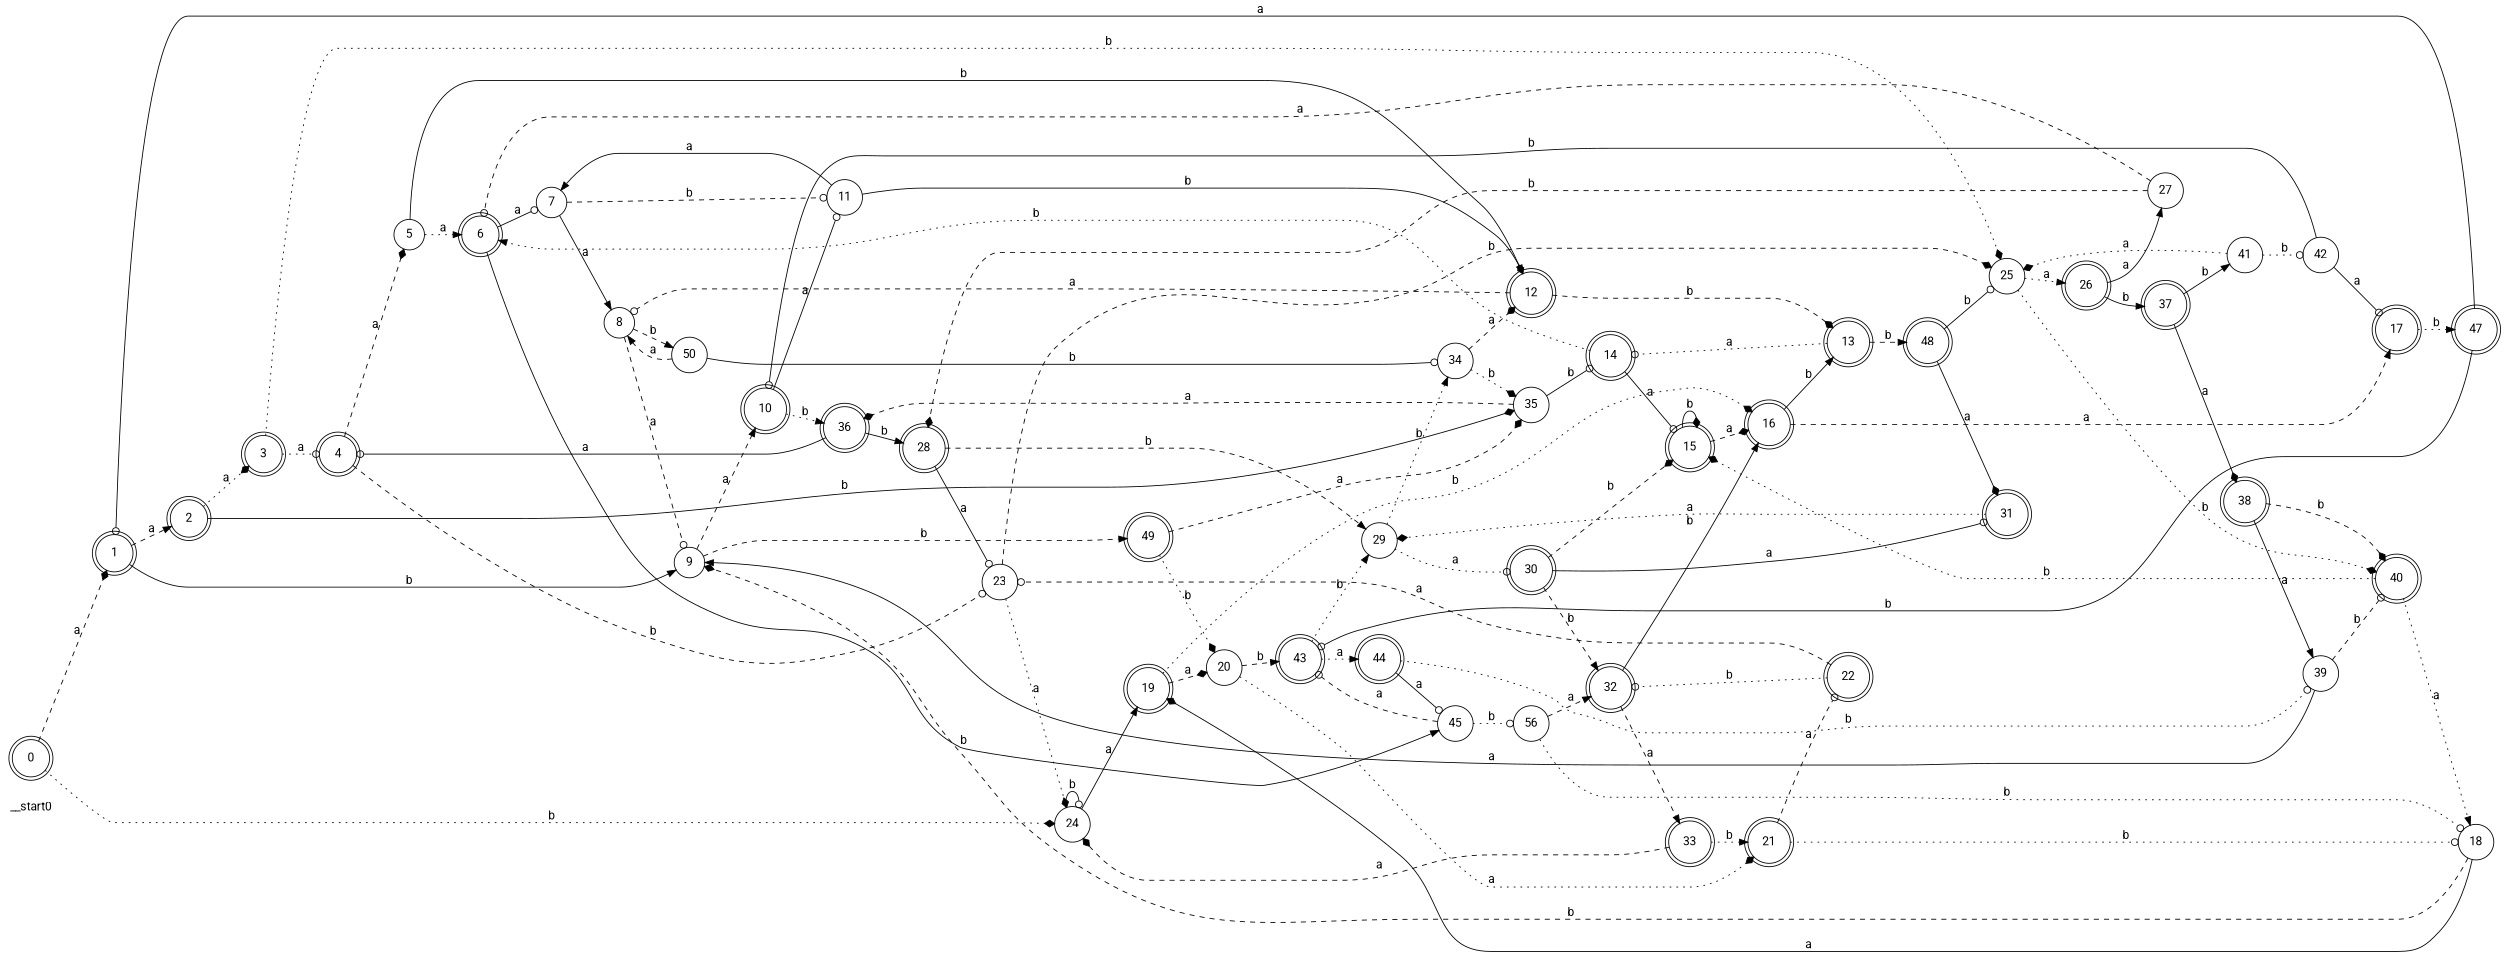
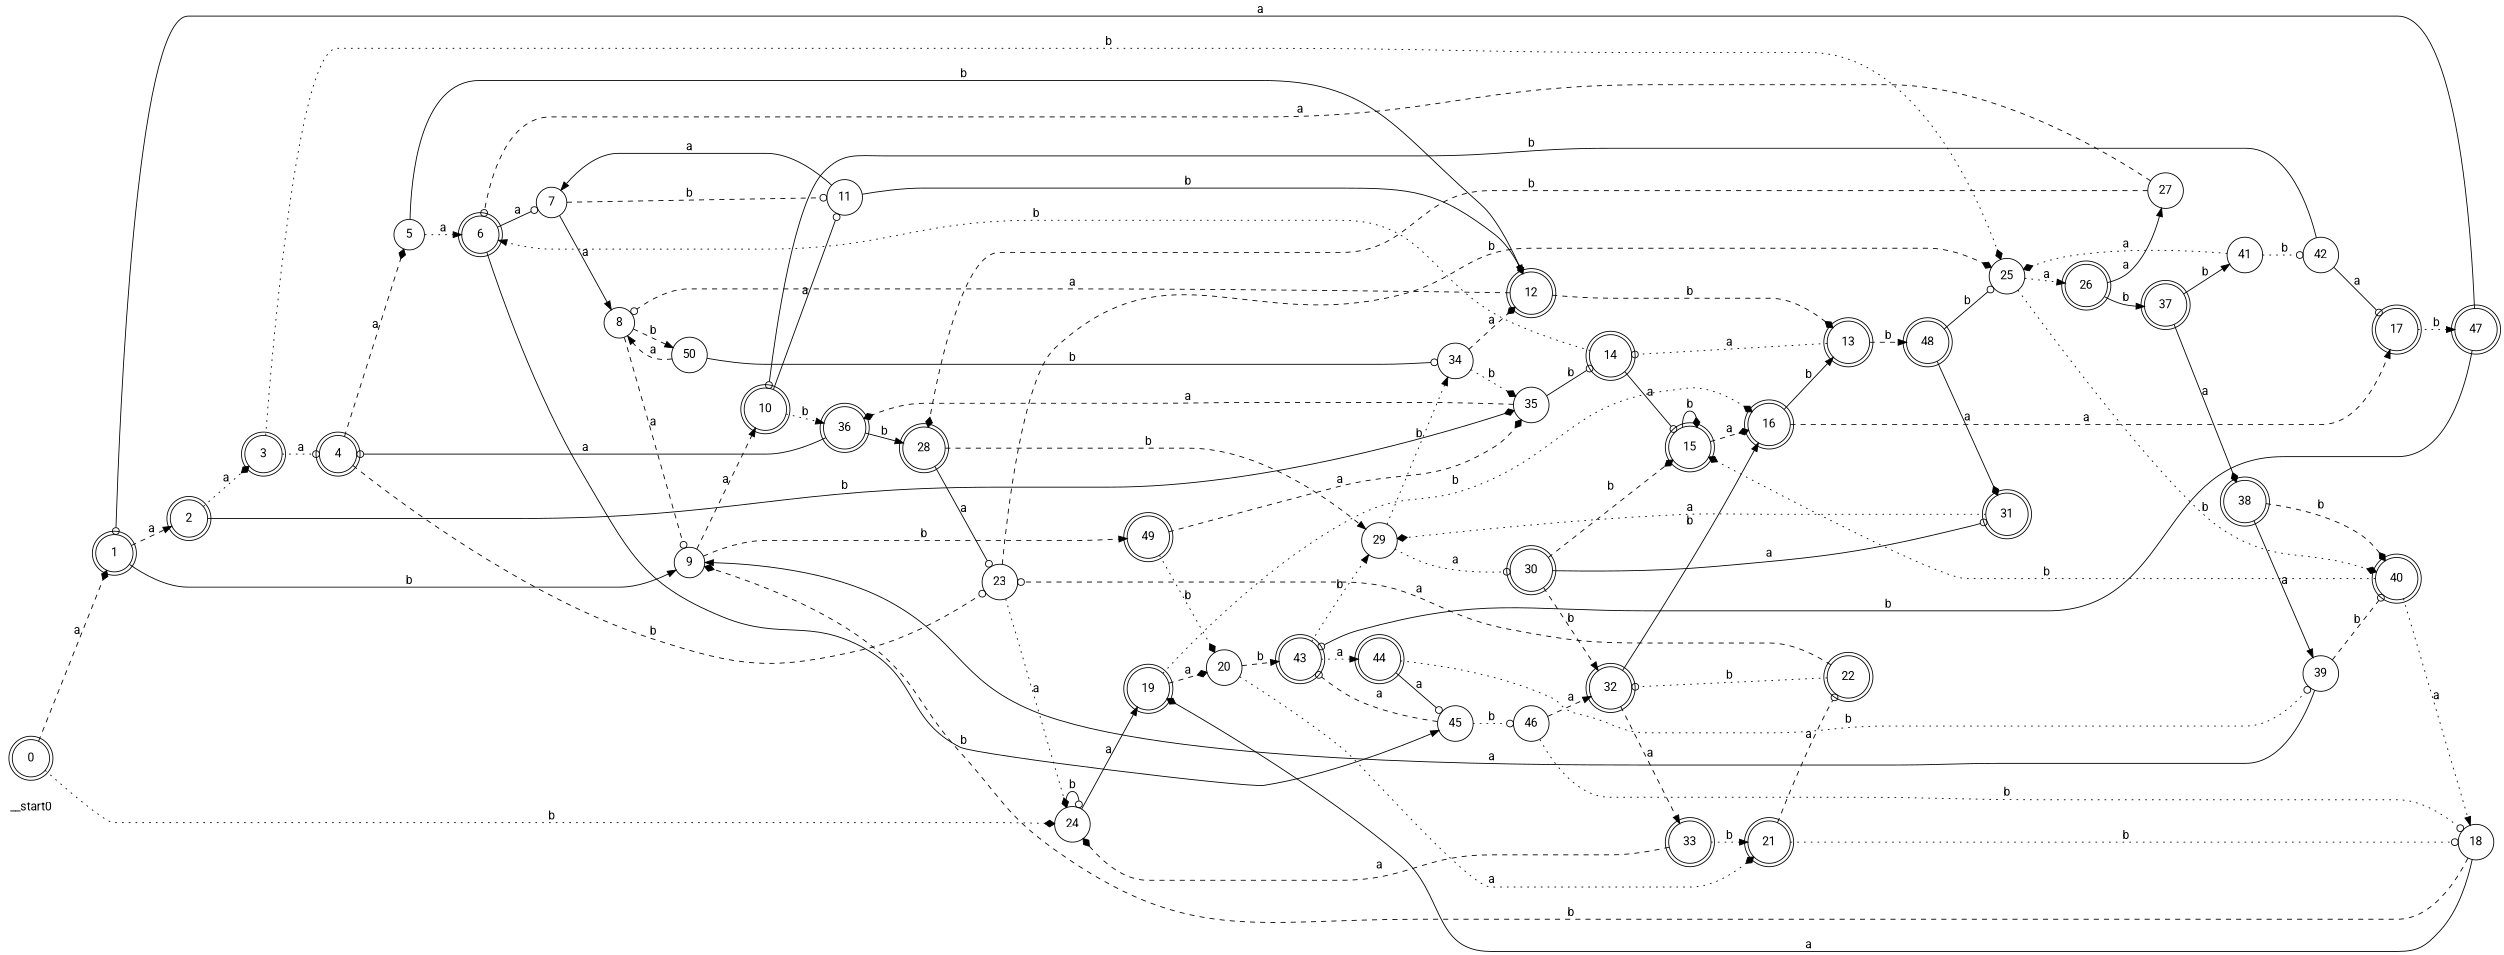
(1531, 724) -> (1531, 724)
